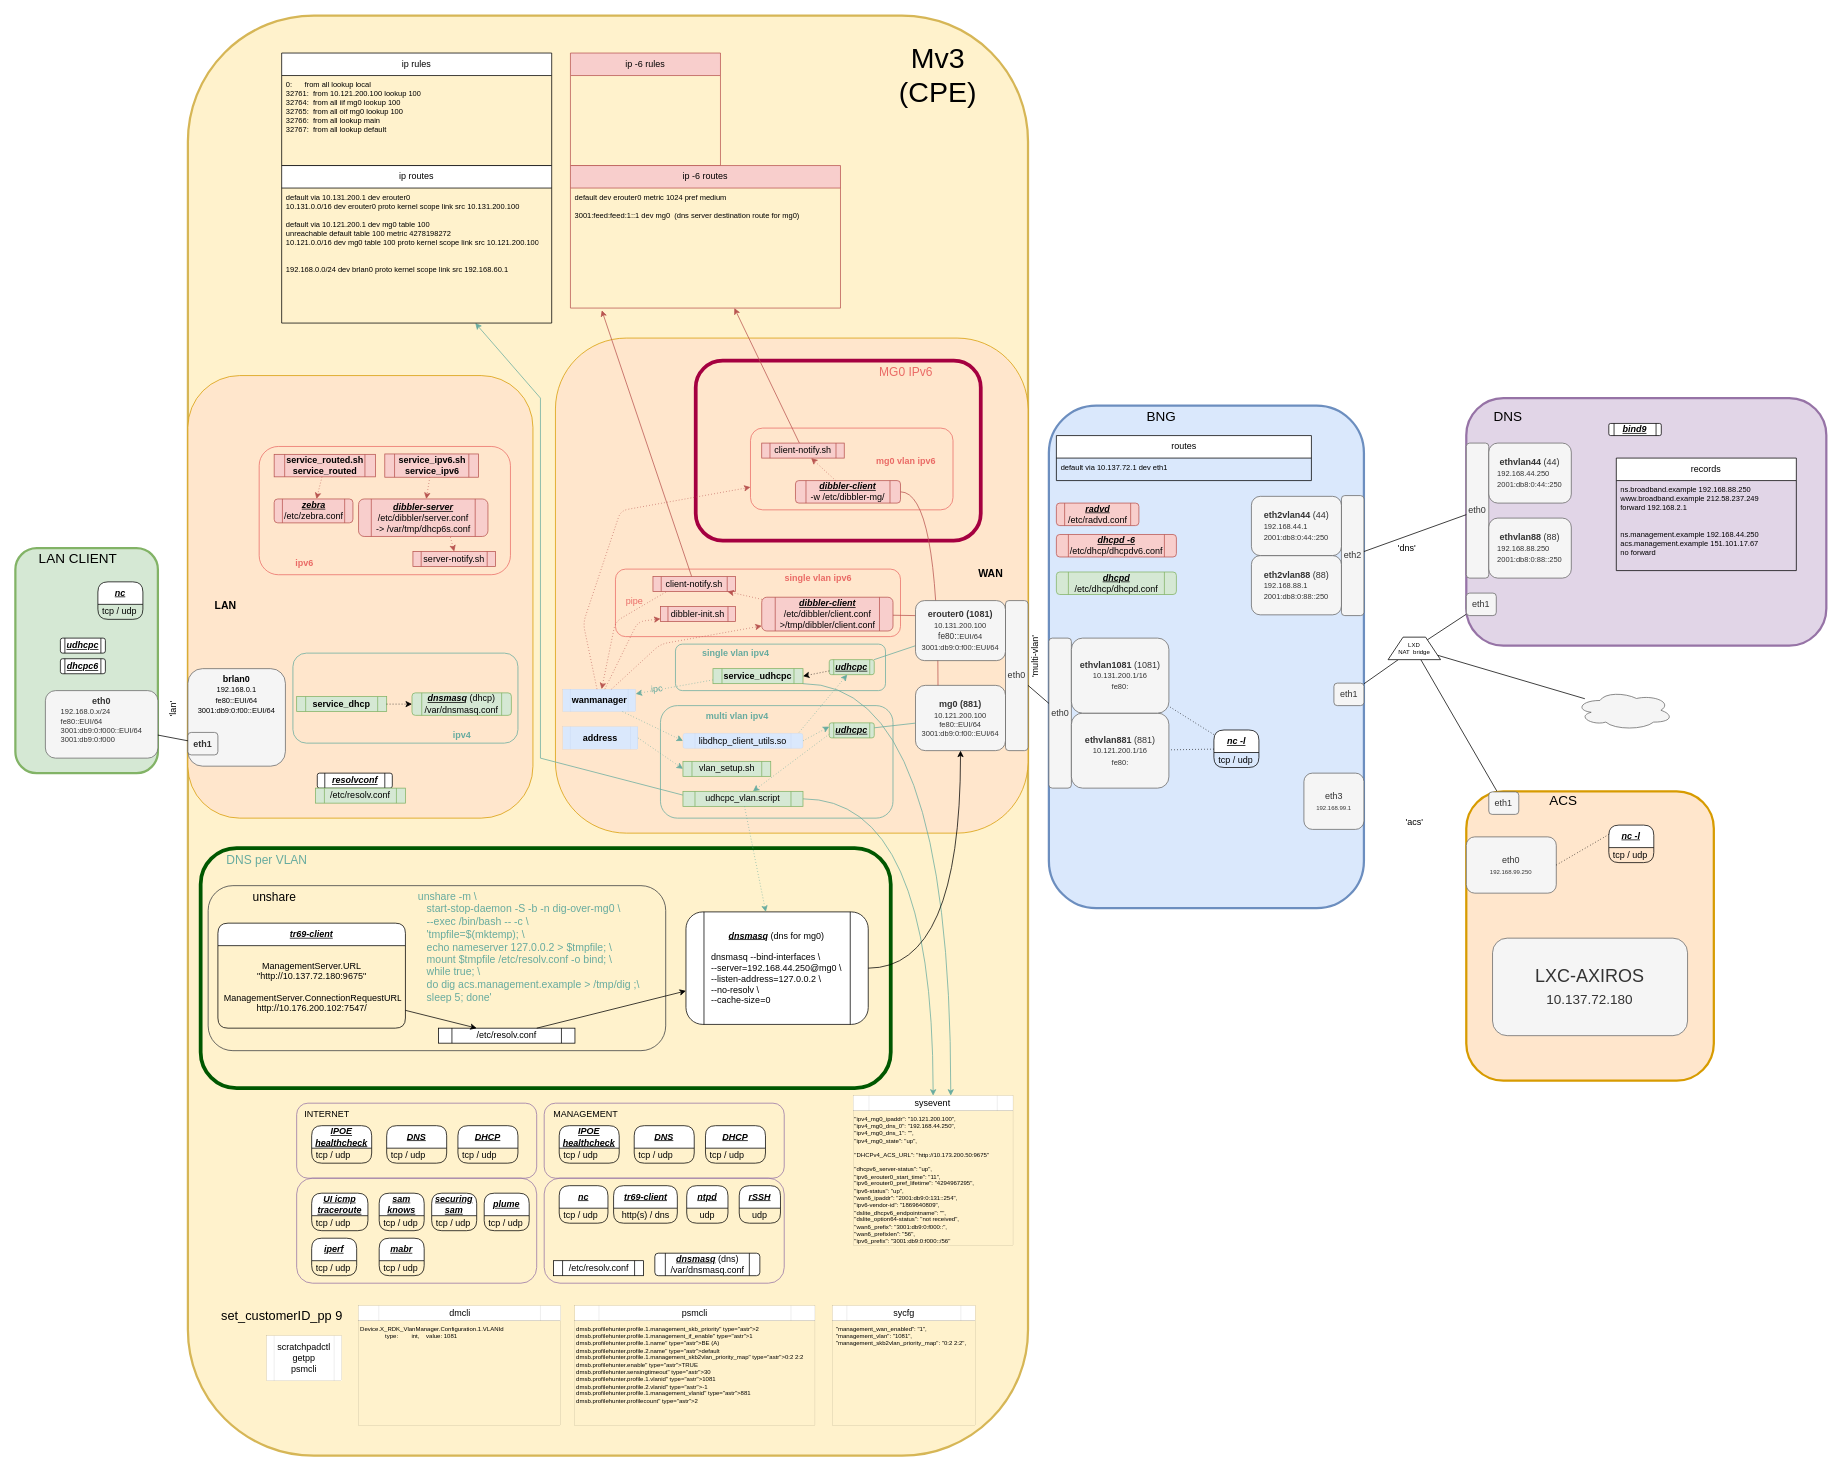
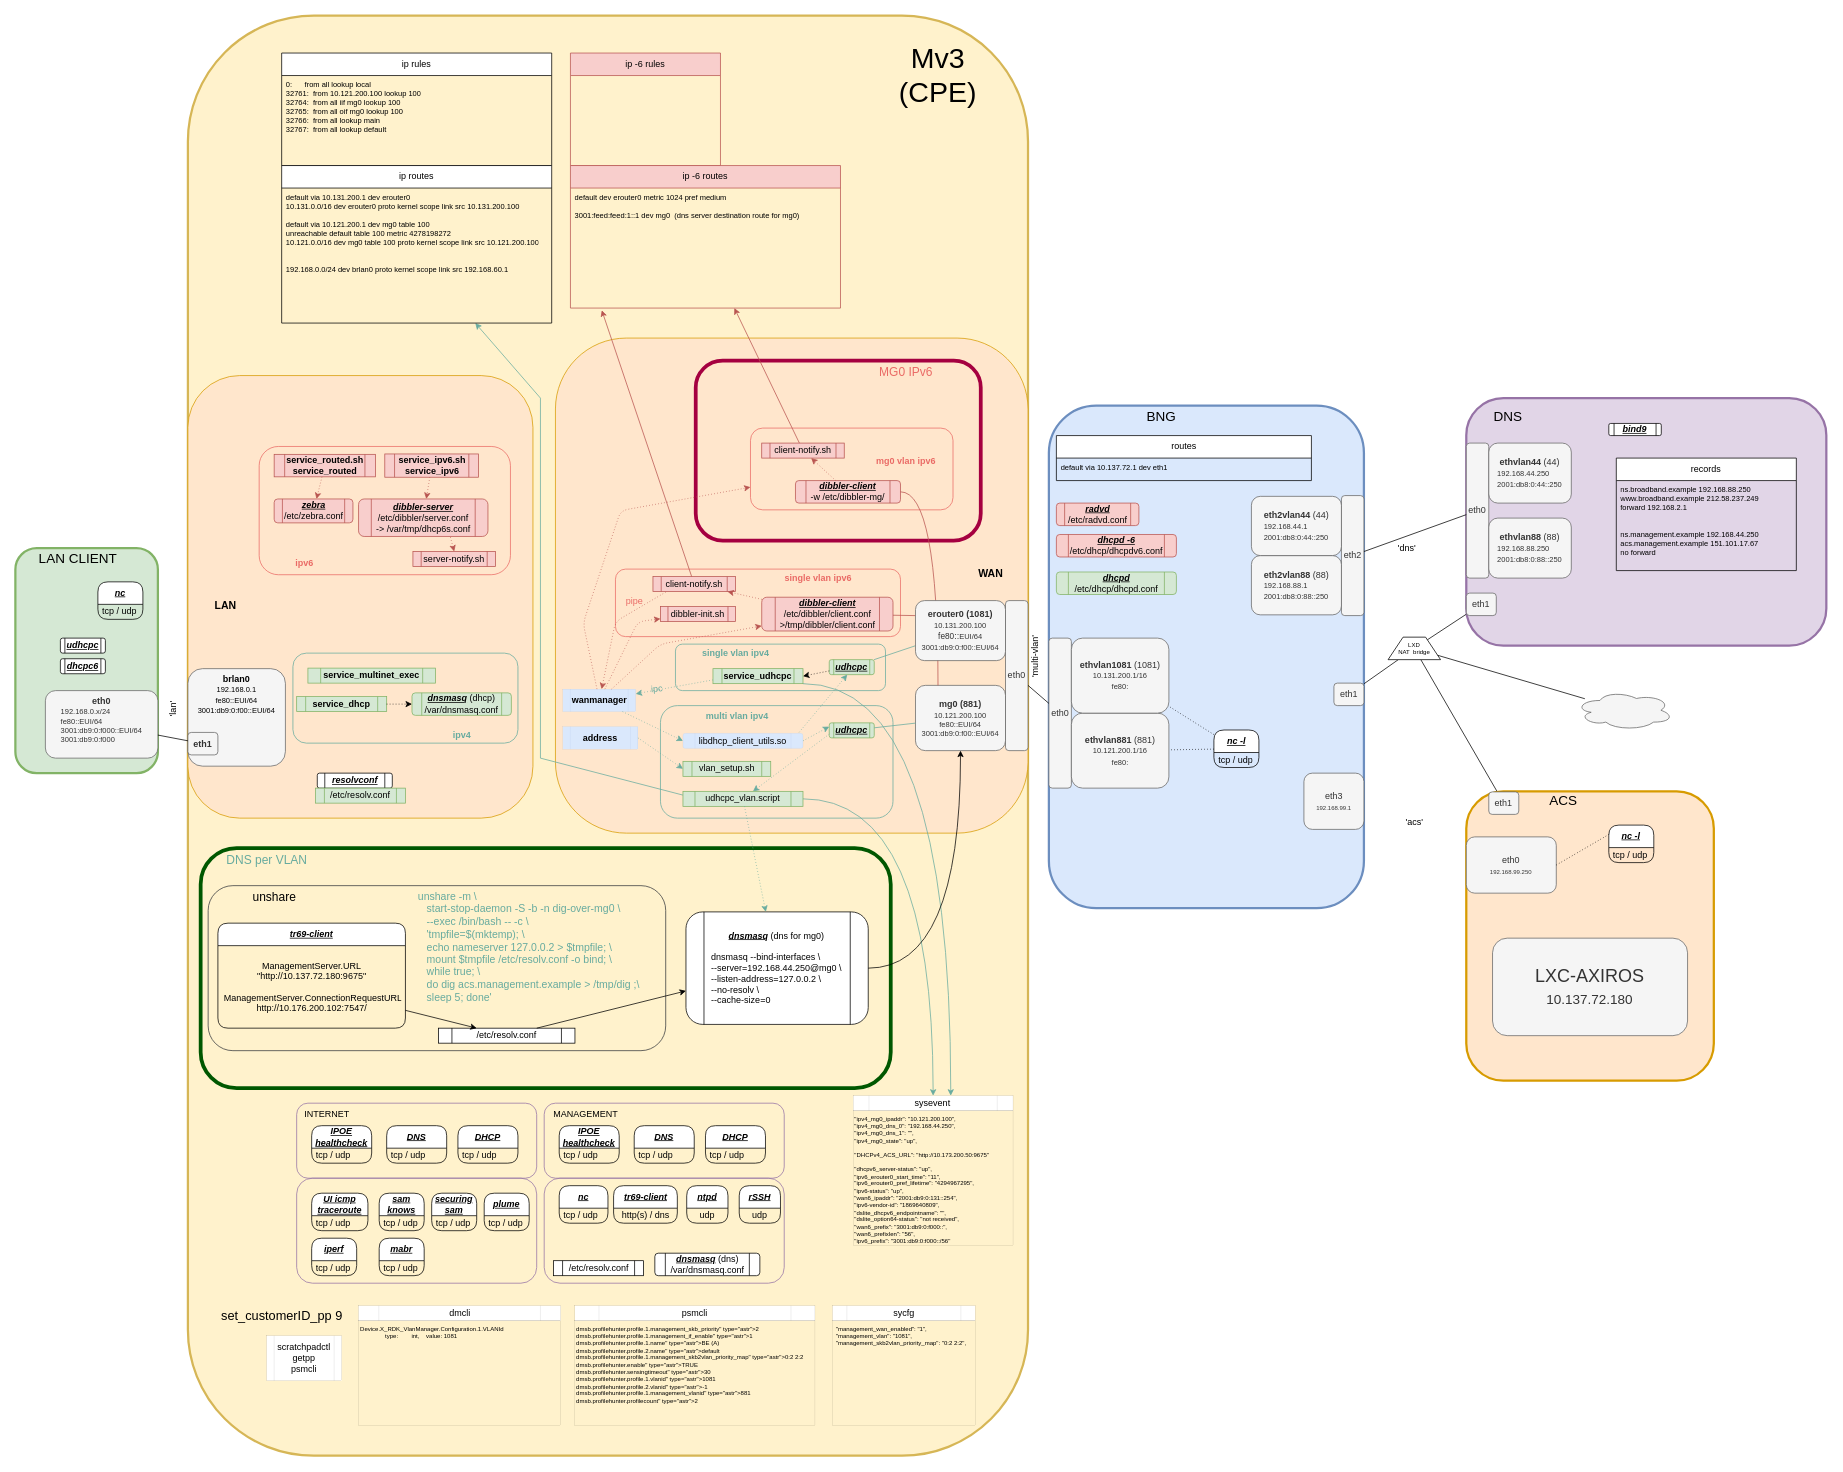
none -> (372, 675)
